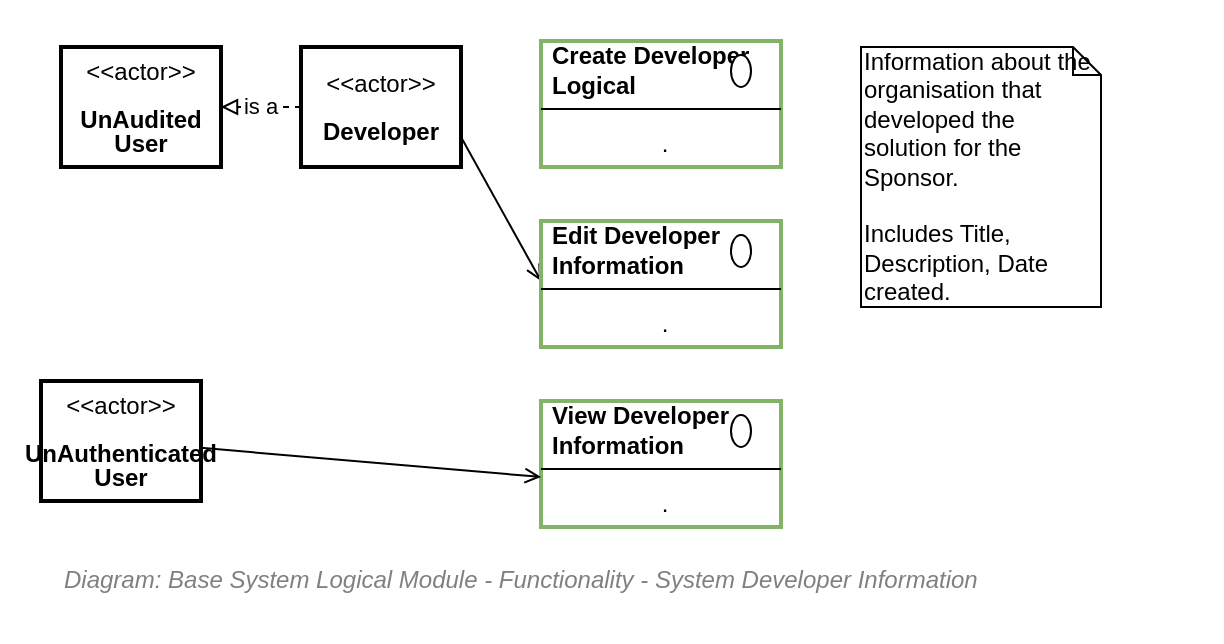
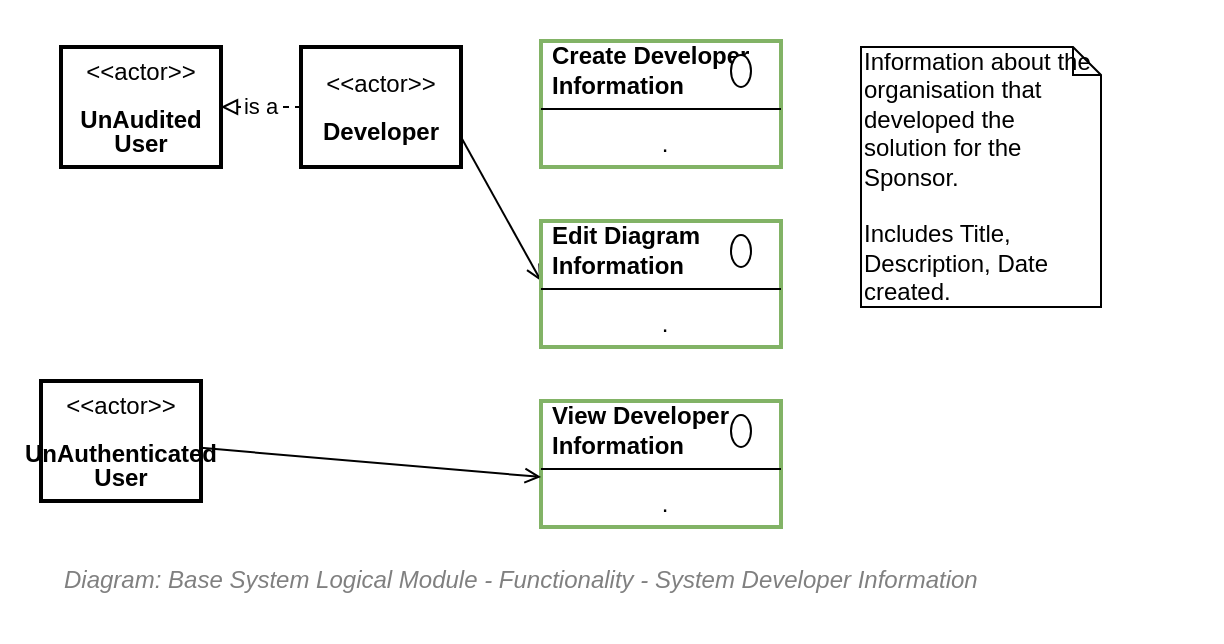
(654, 71) -> (654, 71)
(638, 251) -> (624, 251)
